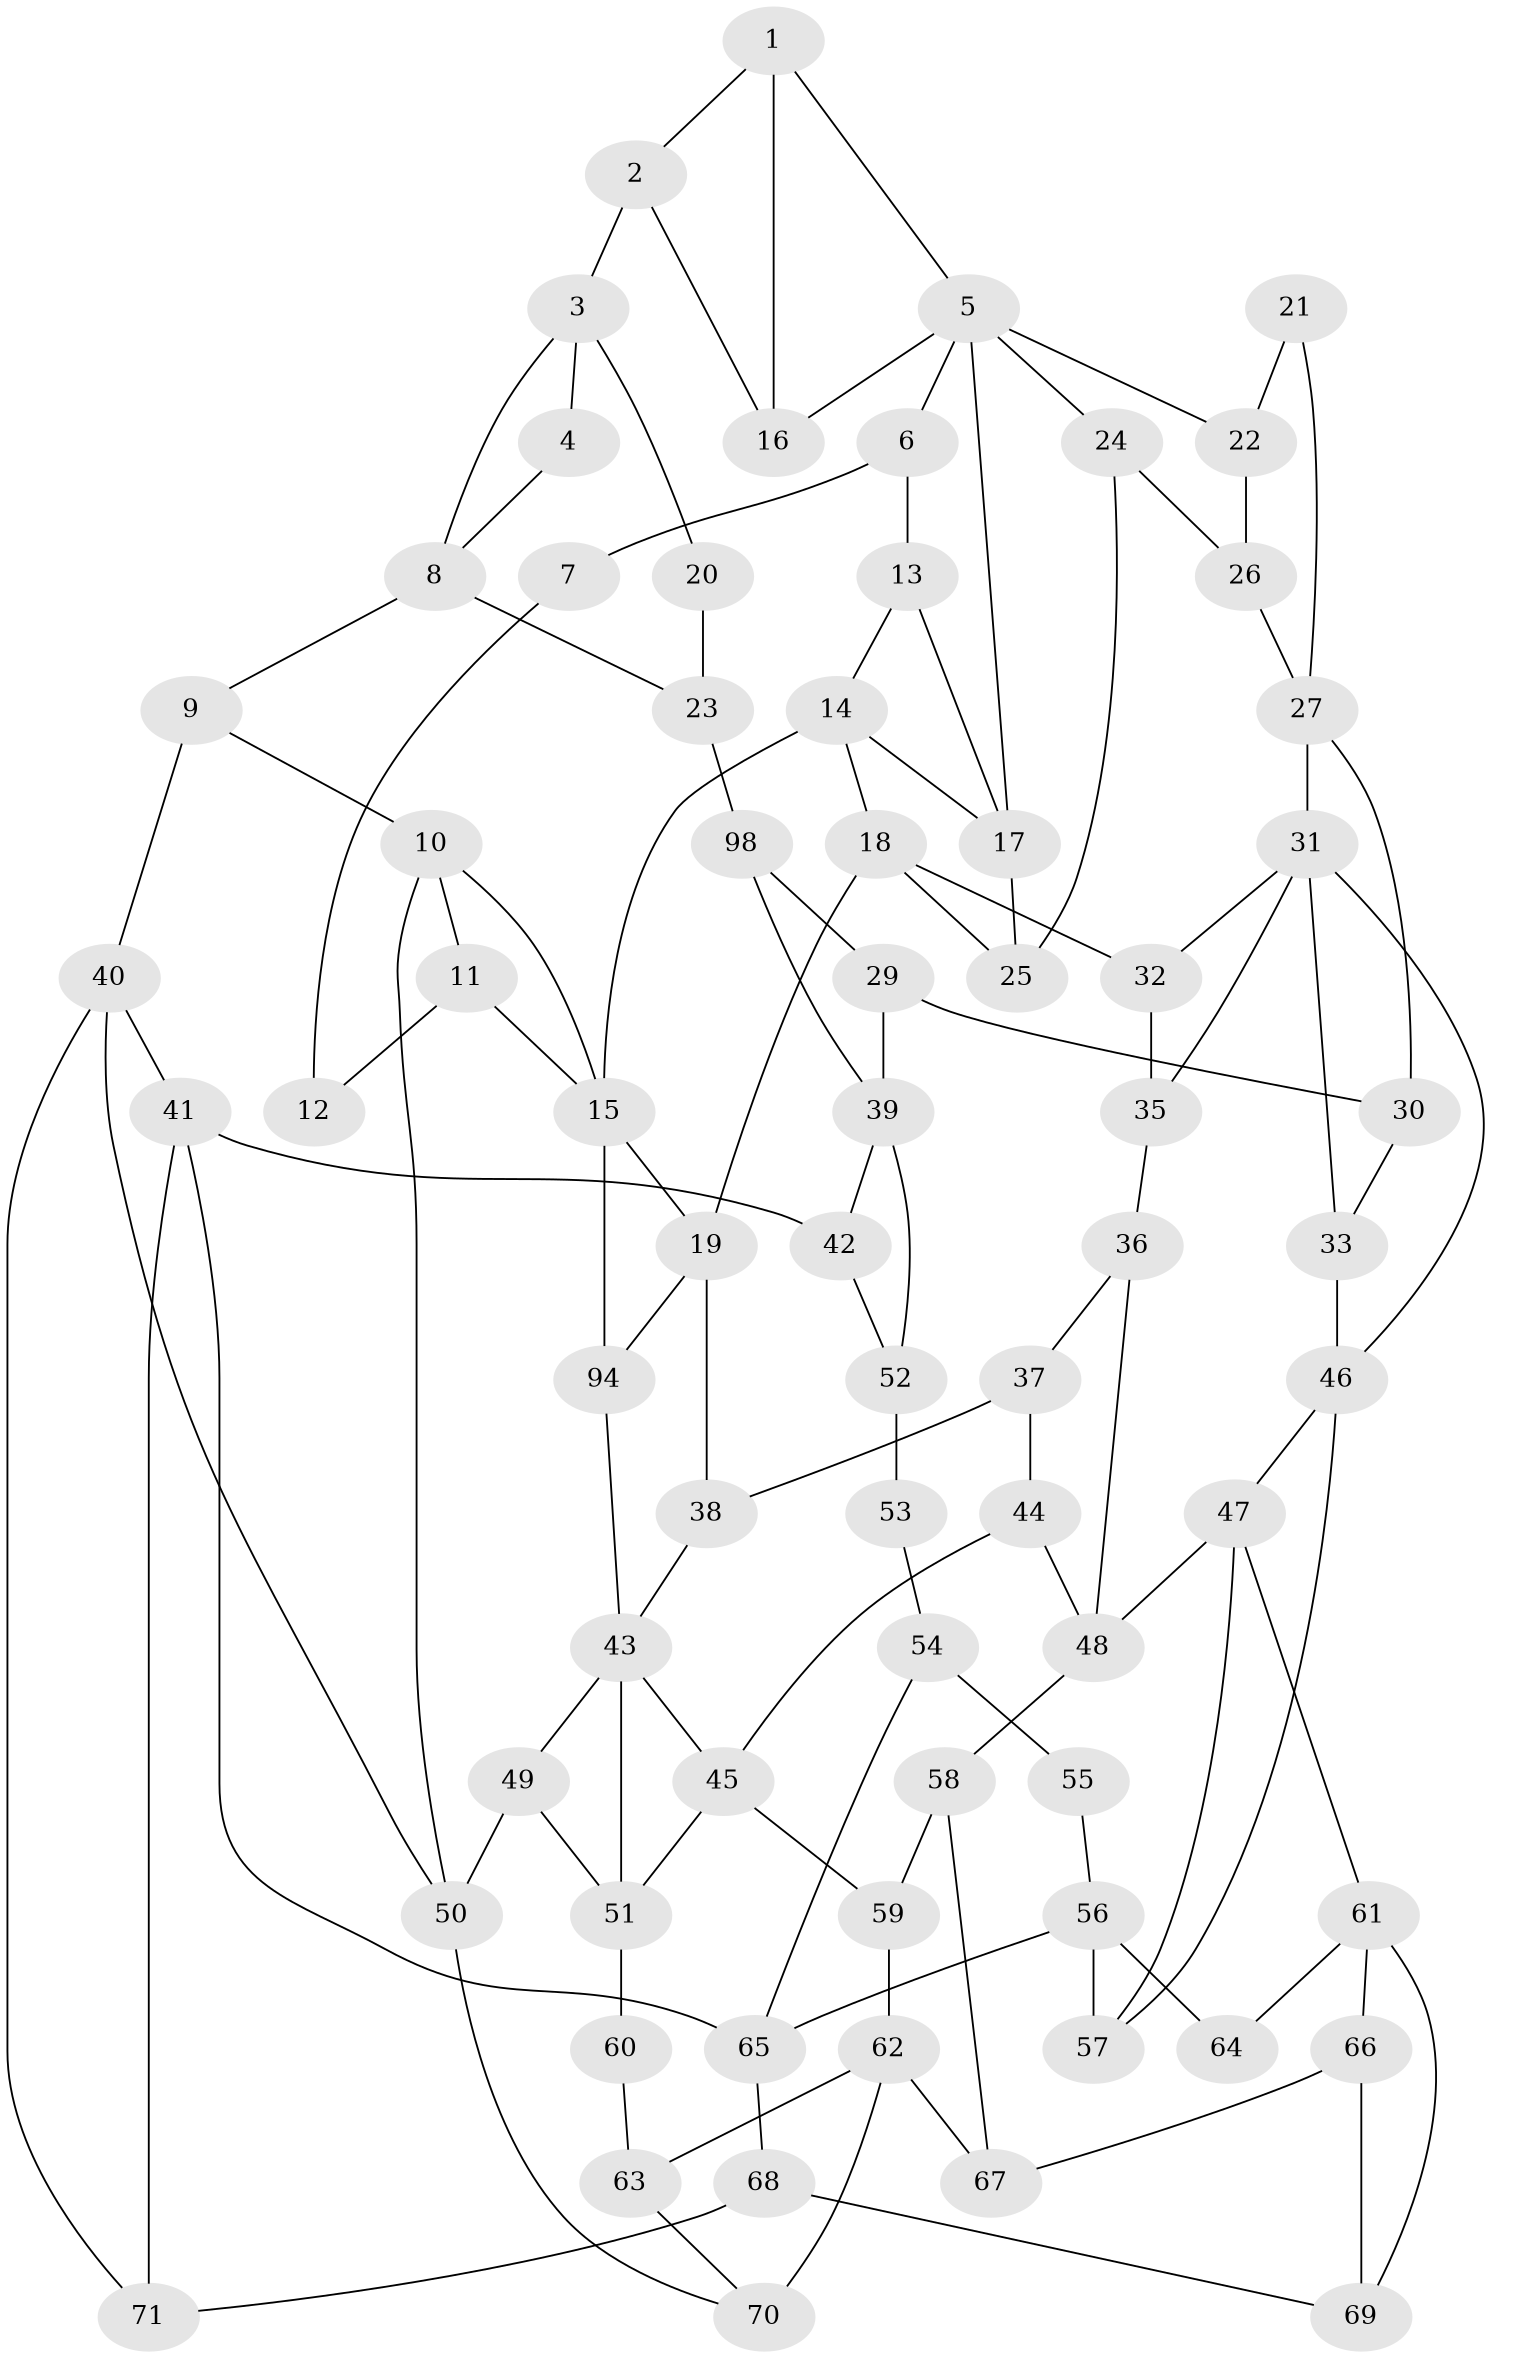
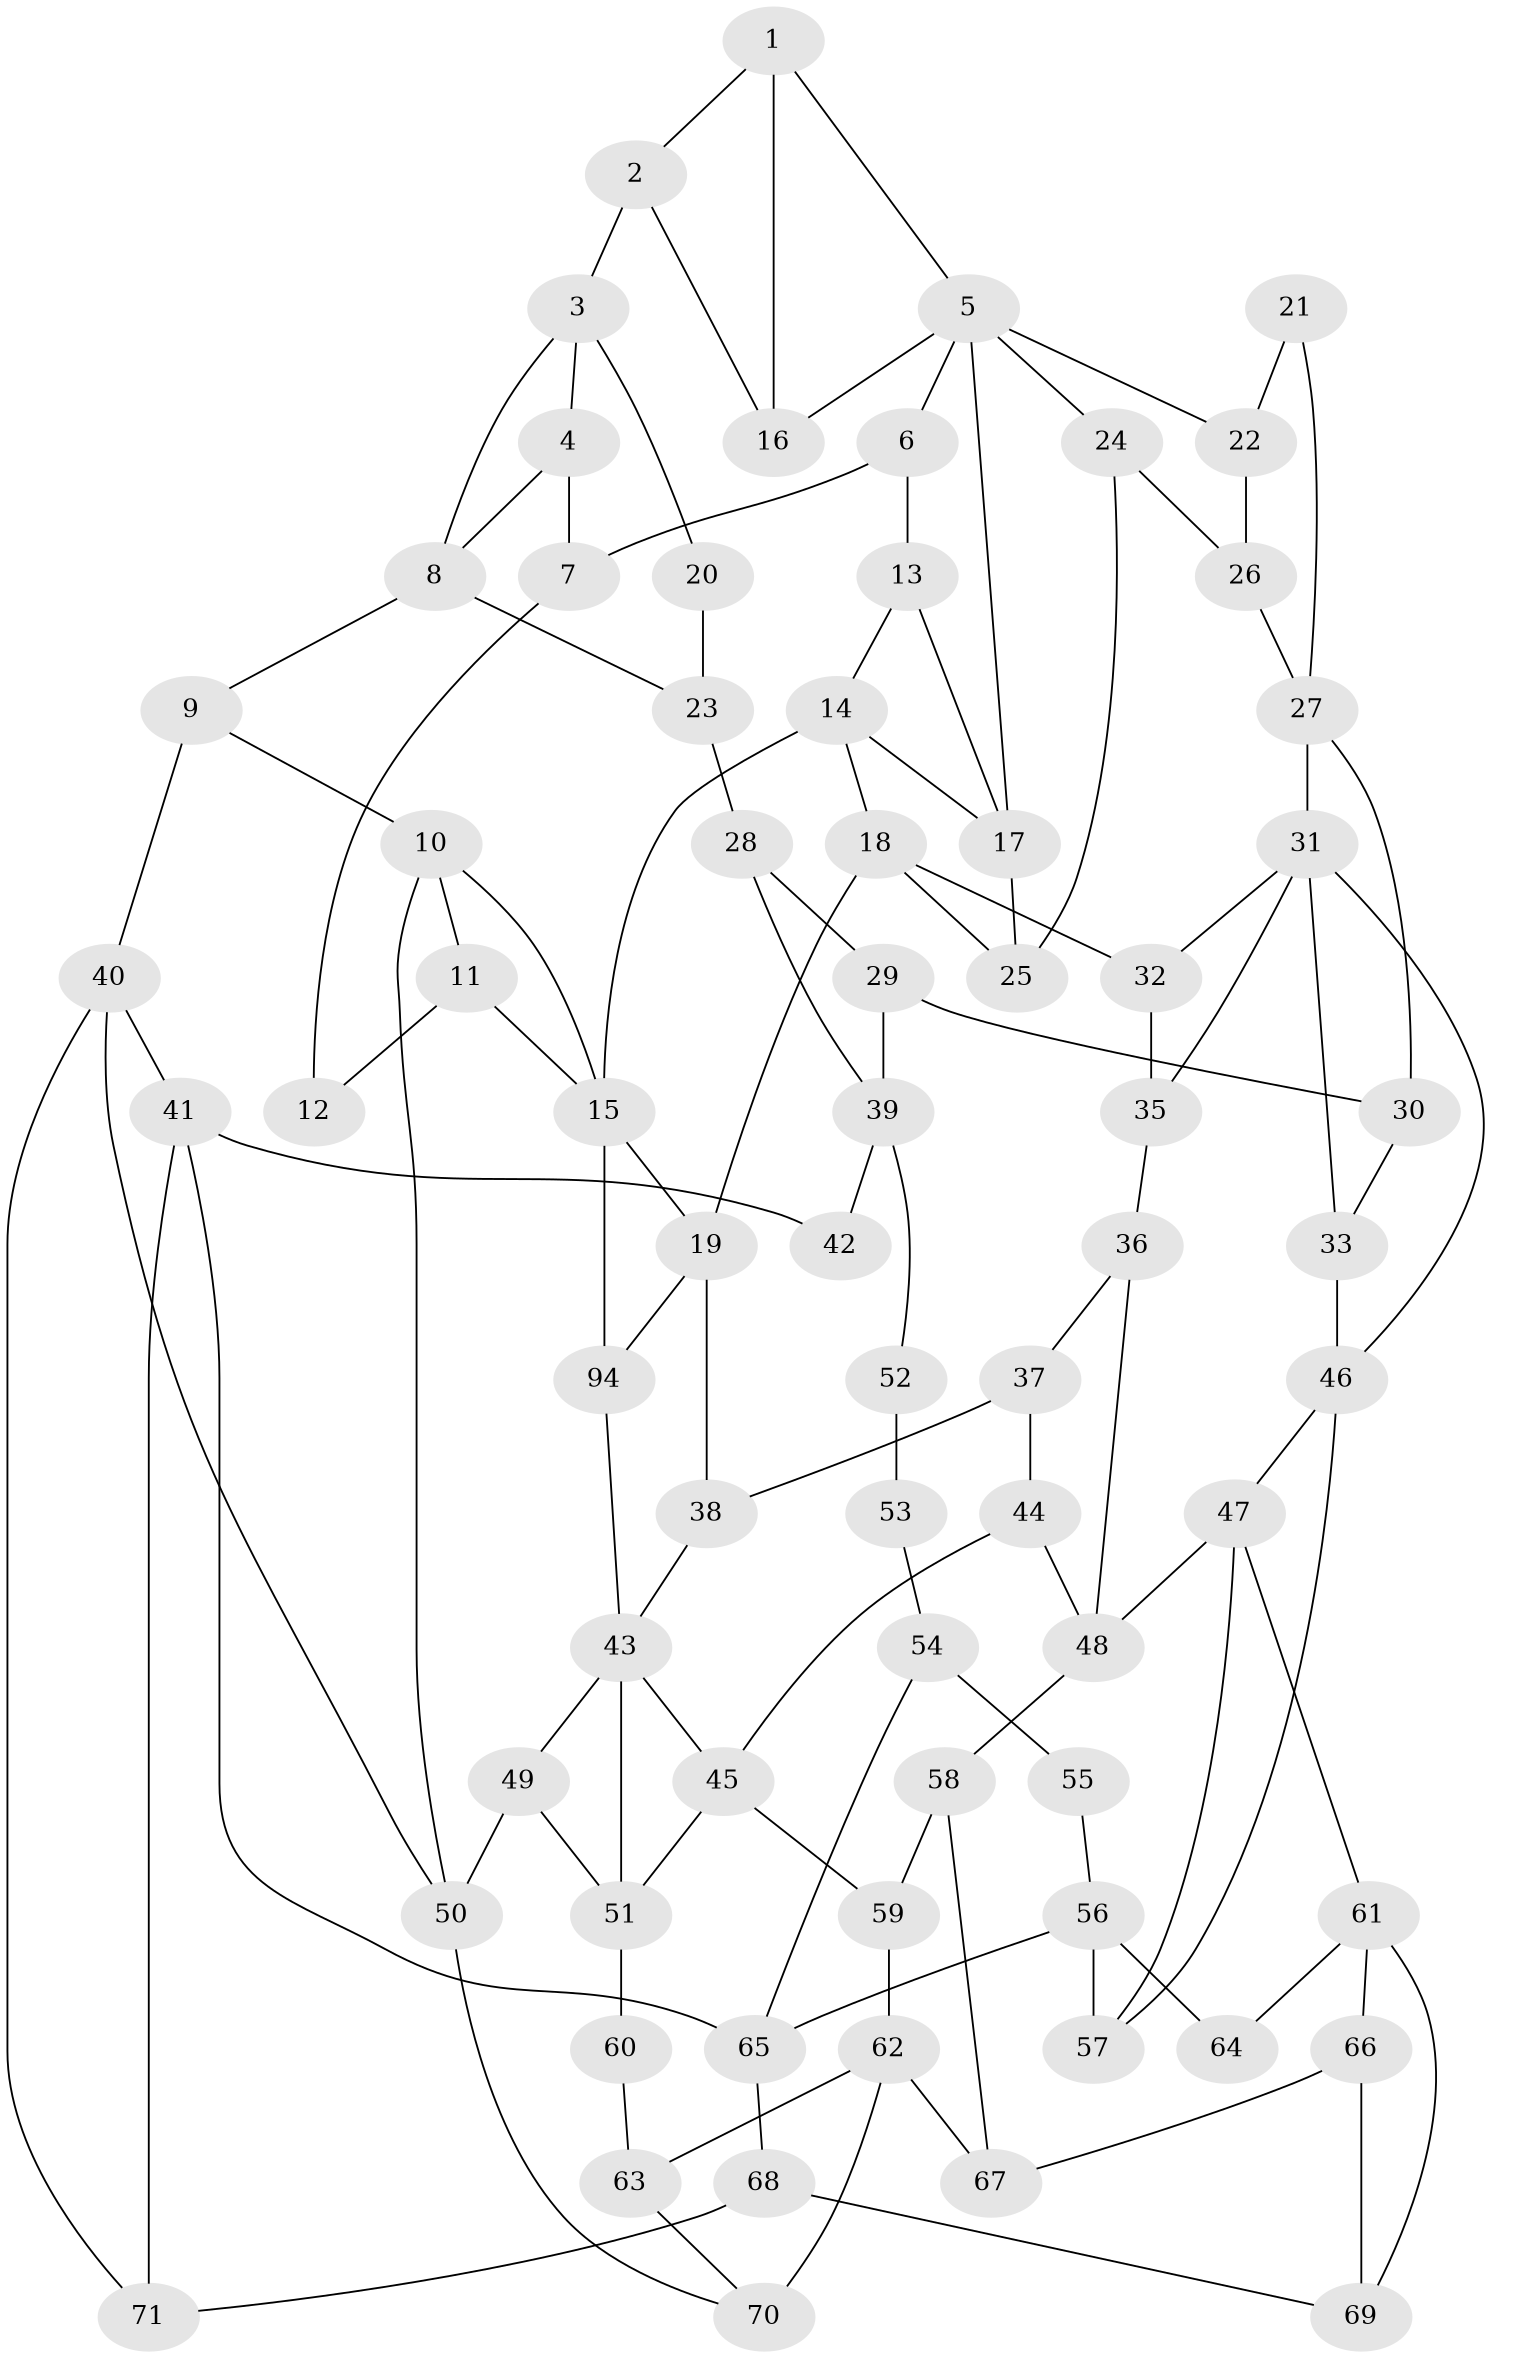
none -> (569, 510)
(742, 844) -> (742, 844)
(869, 1313) -> none
